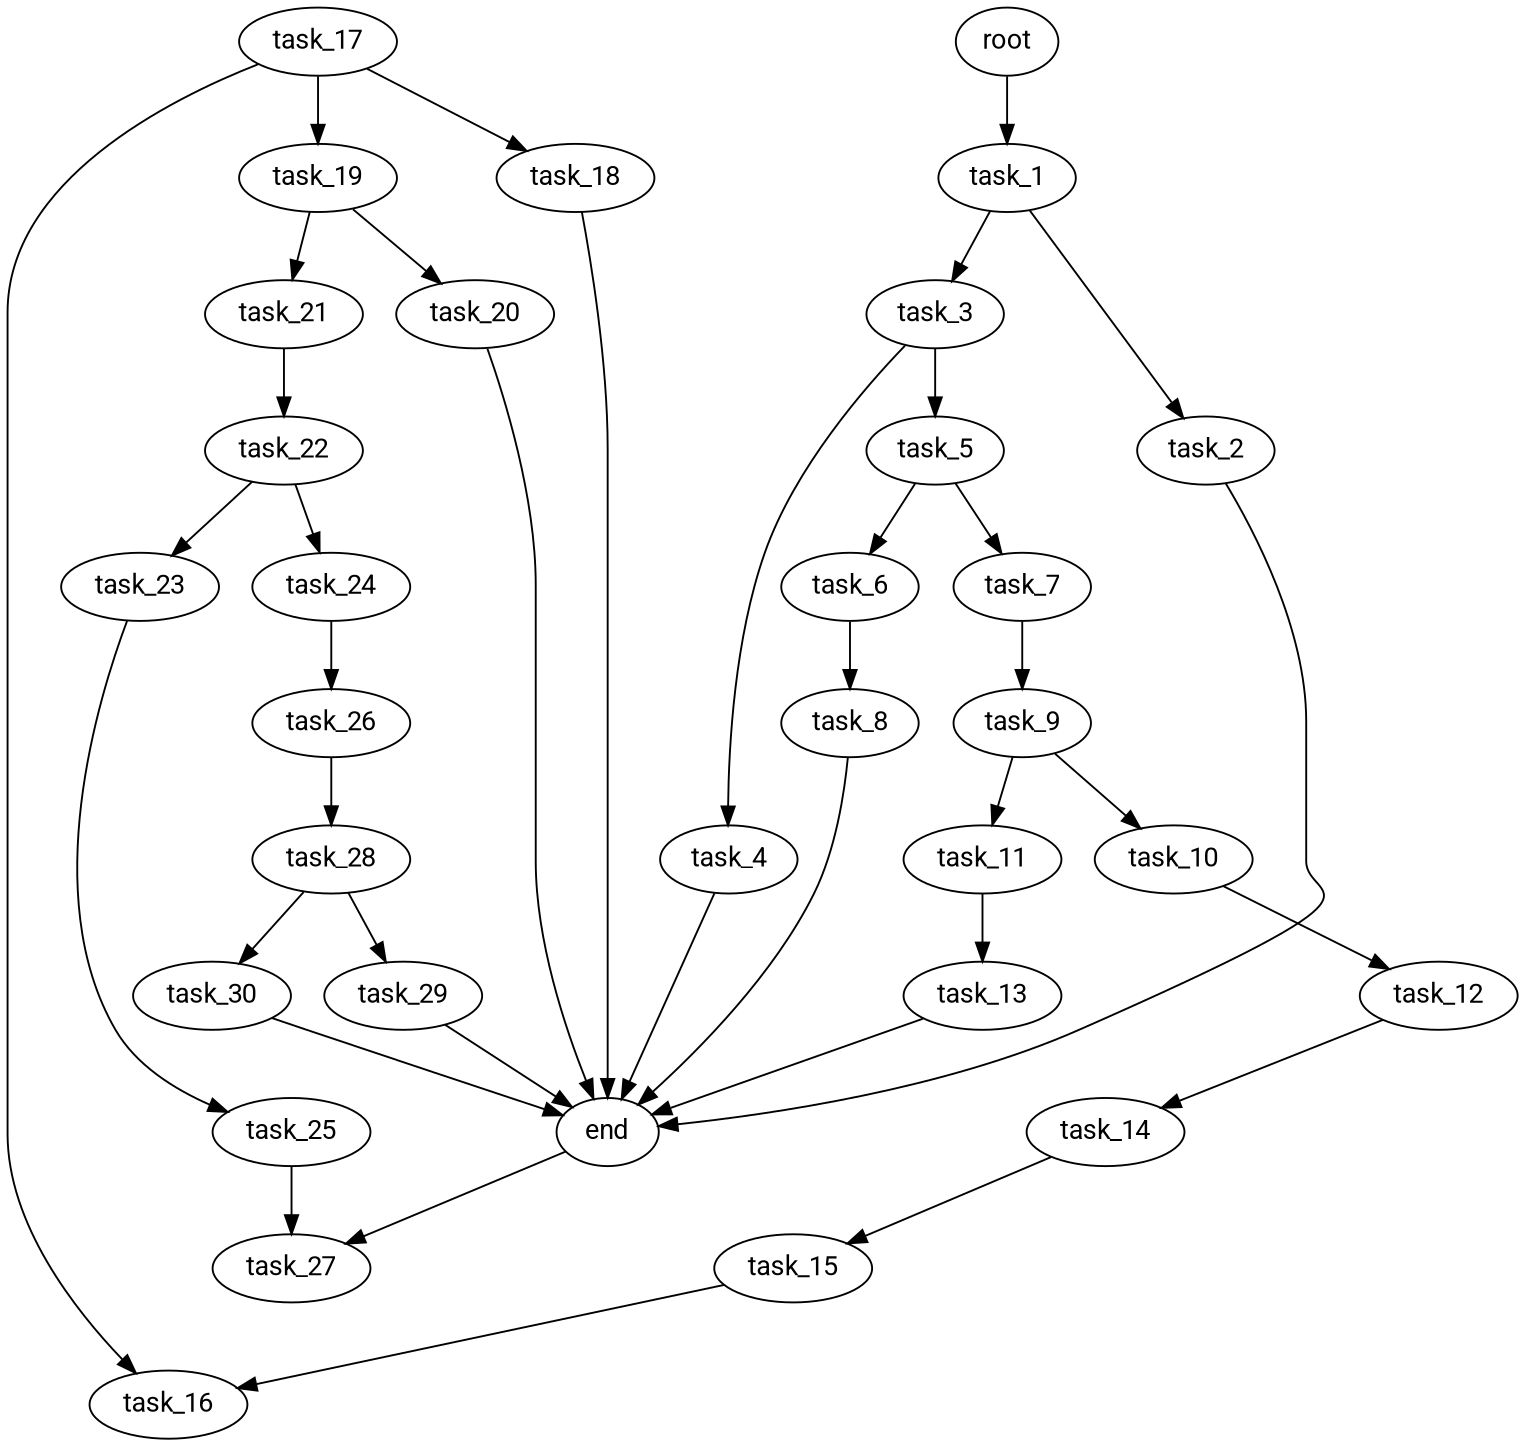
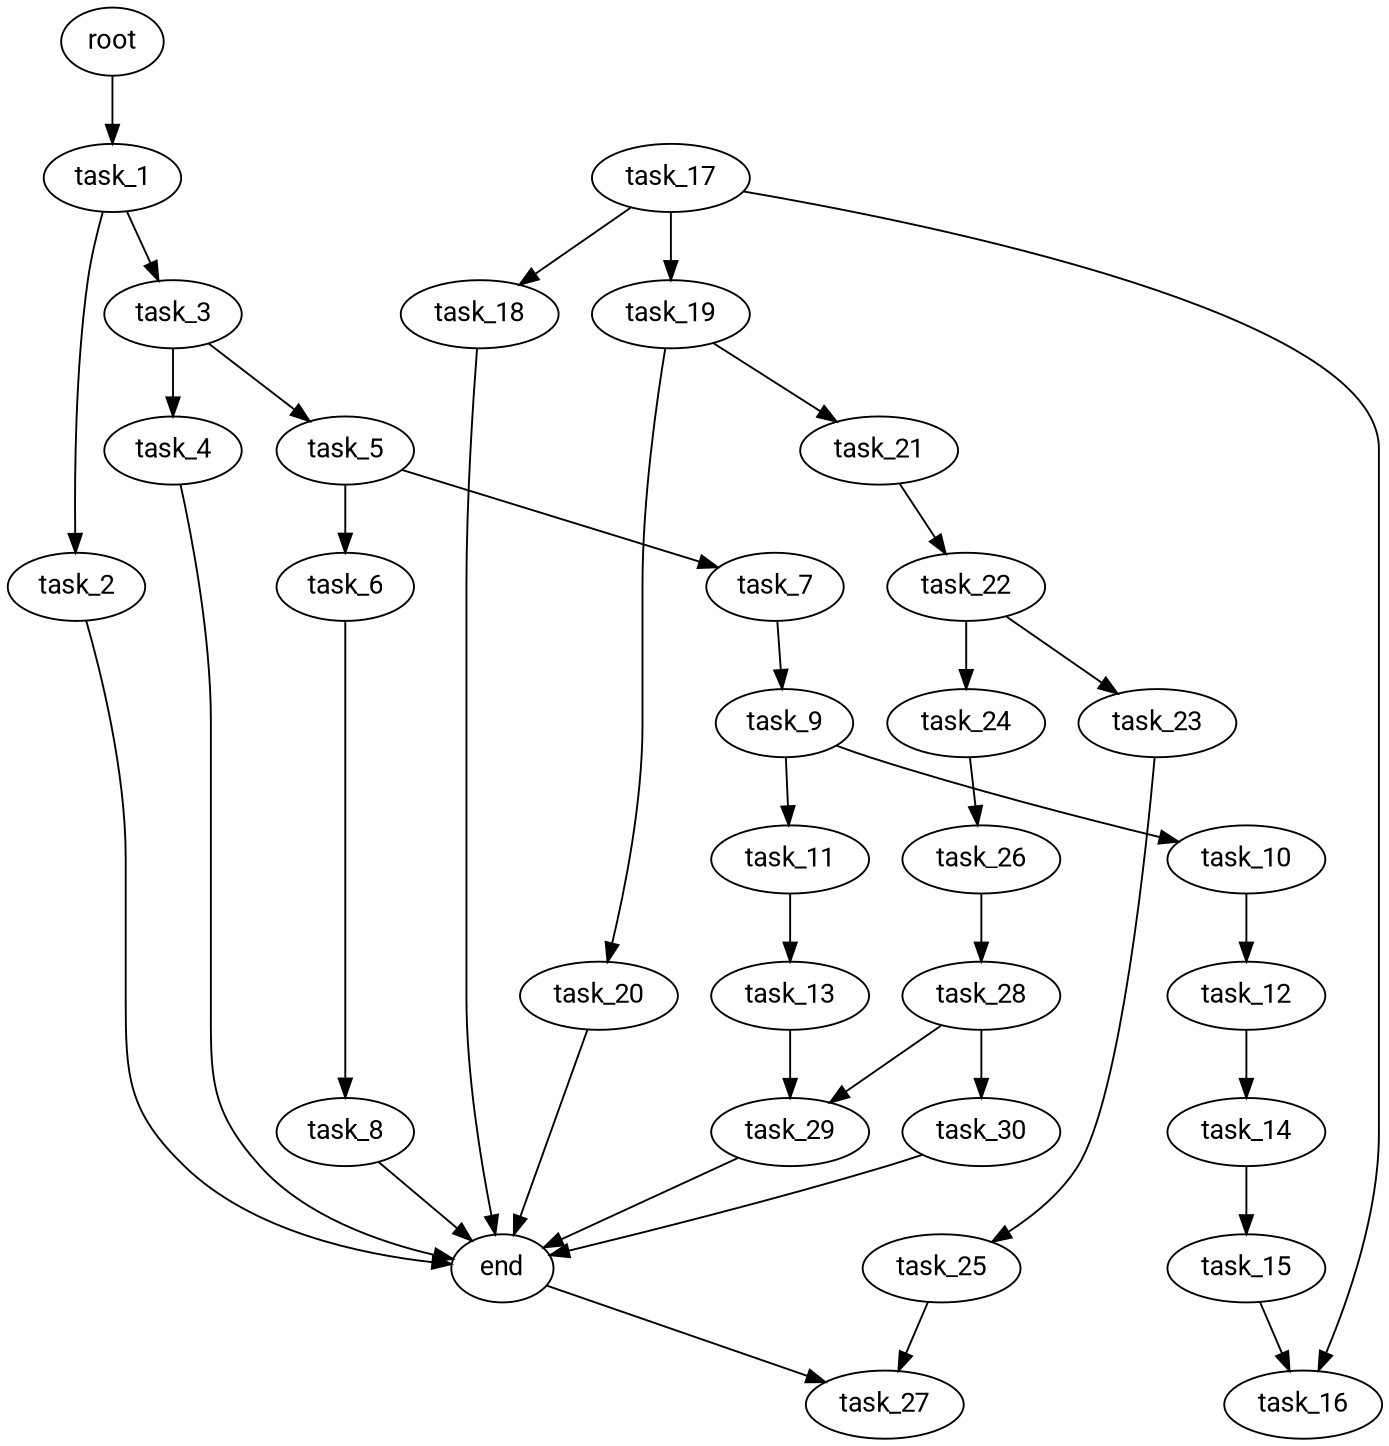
(797, 1063) -> (790, 1055)
